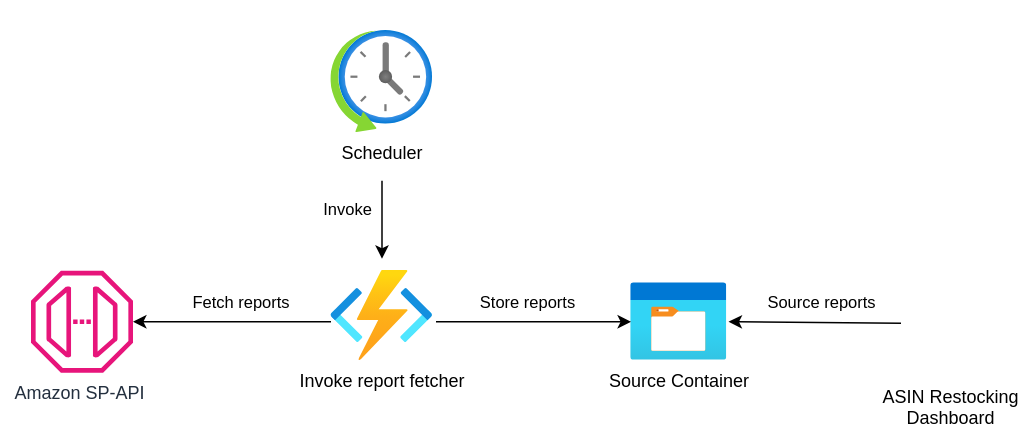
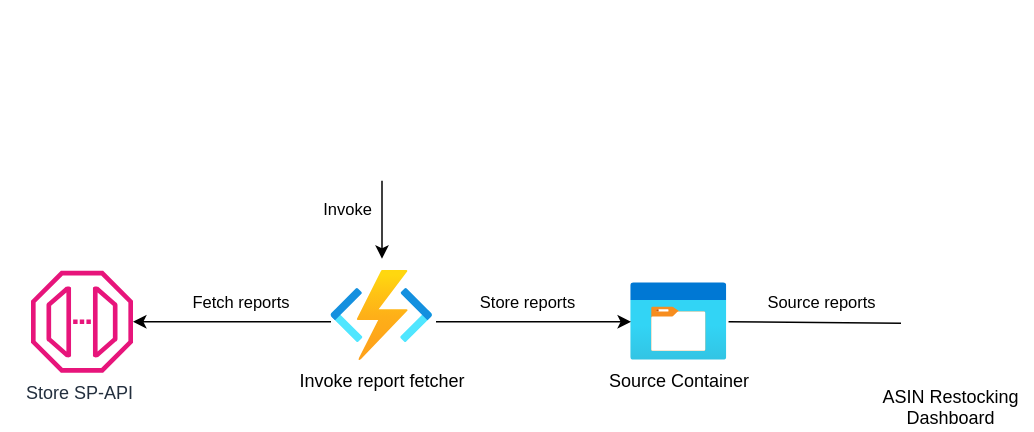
(382, 82) -> none
(740, 322) -> (735, 322)
(83, 394) -> (83, 394)
